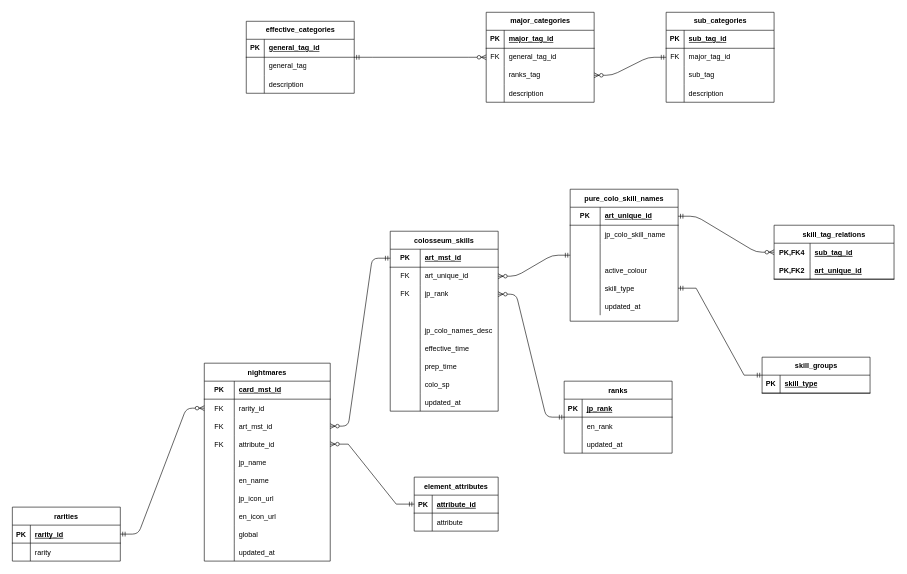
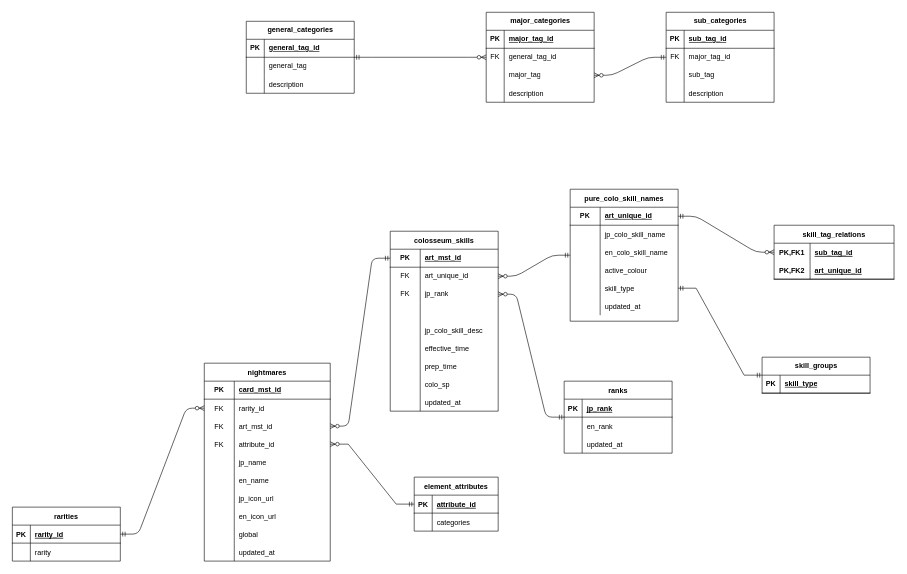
(301, 30) -> (301, 30)
(527, 75) -> (527, 75)
none -> (639, 252)
(792, 253) -> (792, 253)
(460, 331) -> (457, 331)
(454, 523) -> (456, 523)
